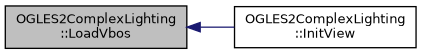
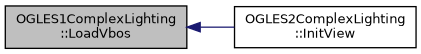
(96, 27) -> (96, 27)
